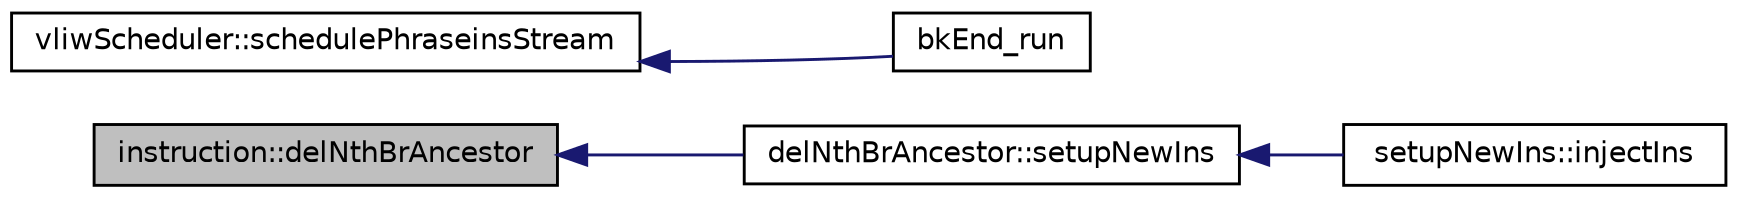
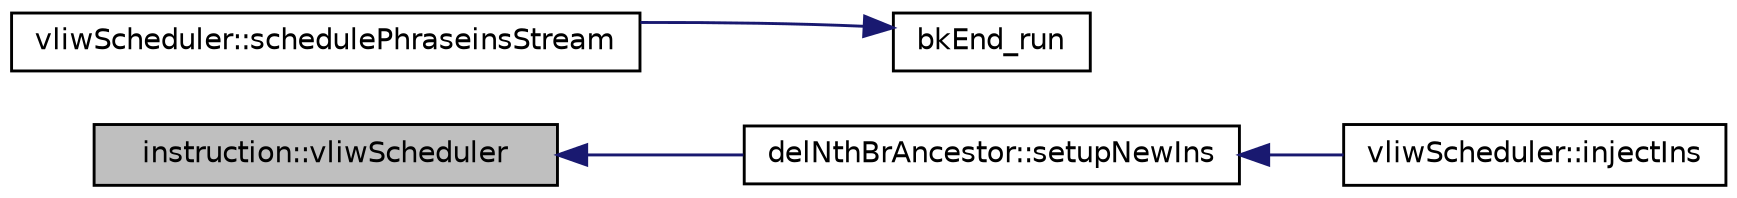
(781, 60) -> (752, 23)
(326, 155) -> (326, 155)
(1535, 155) -> (1535, 155)
